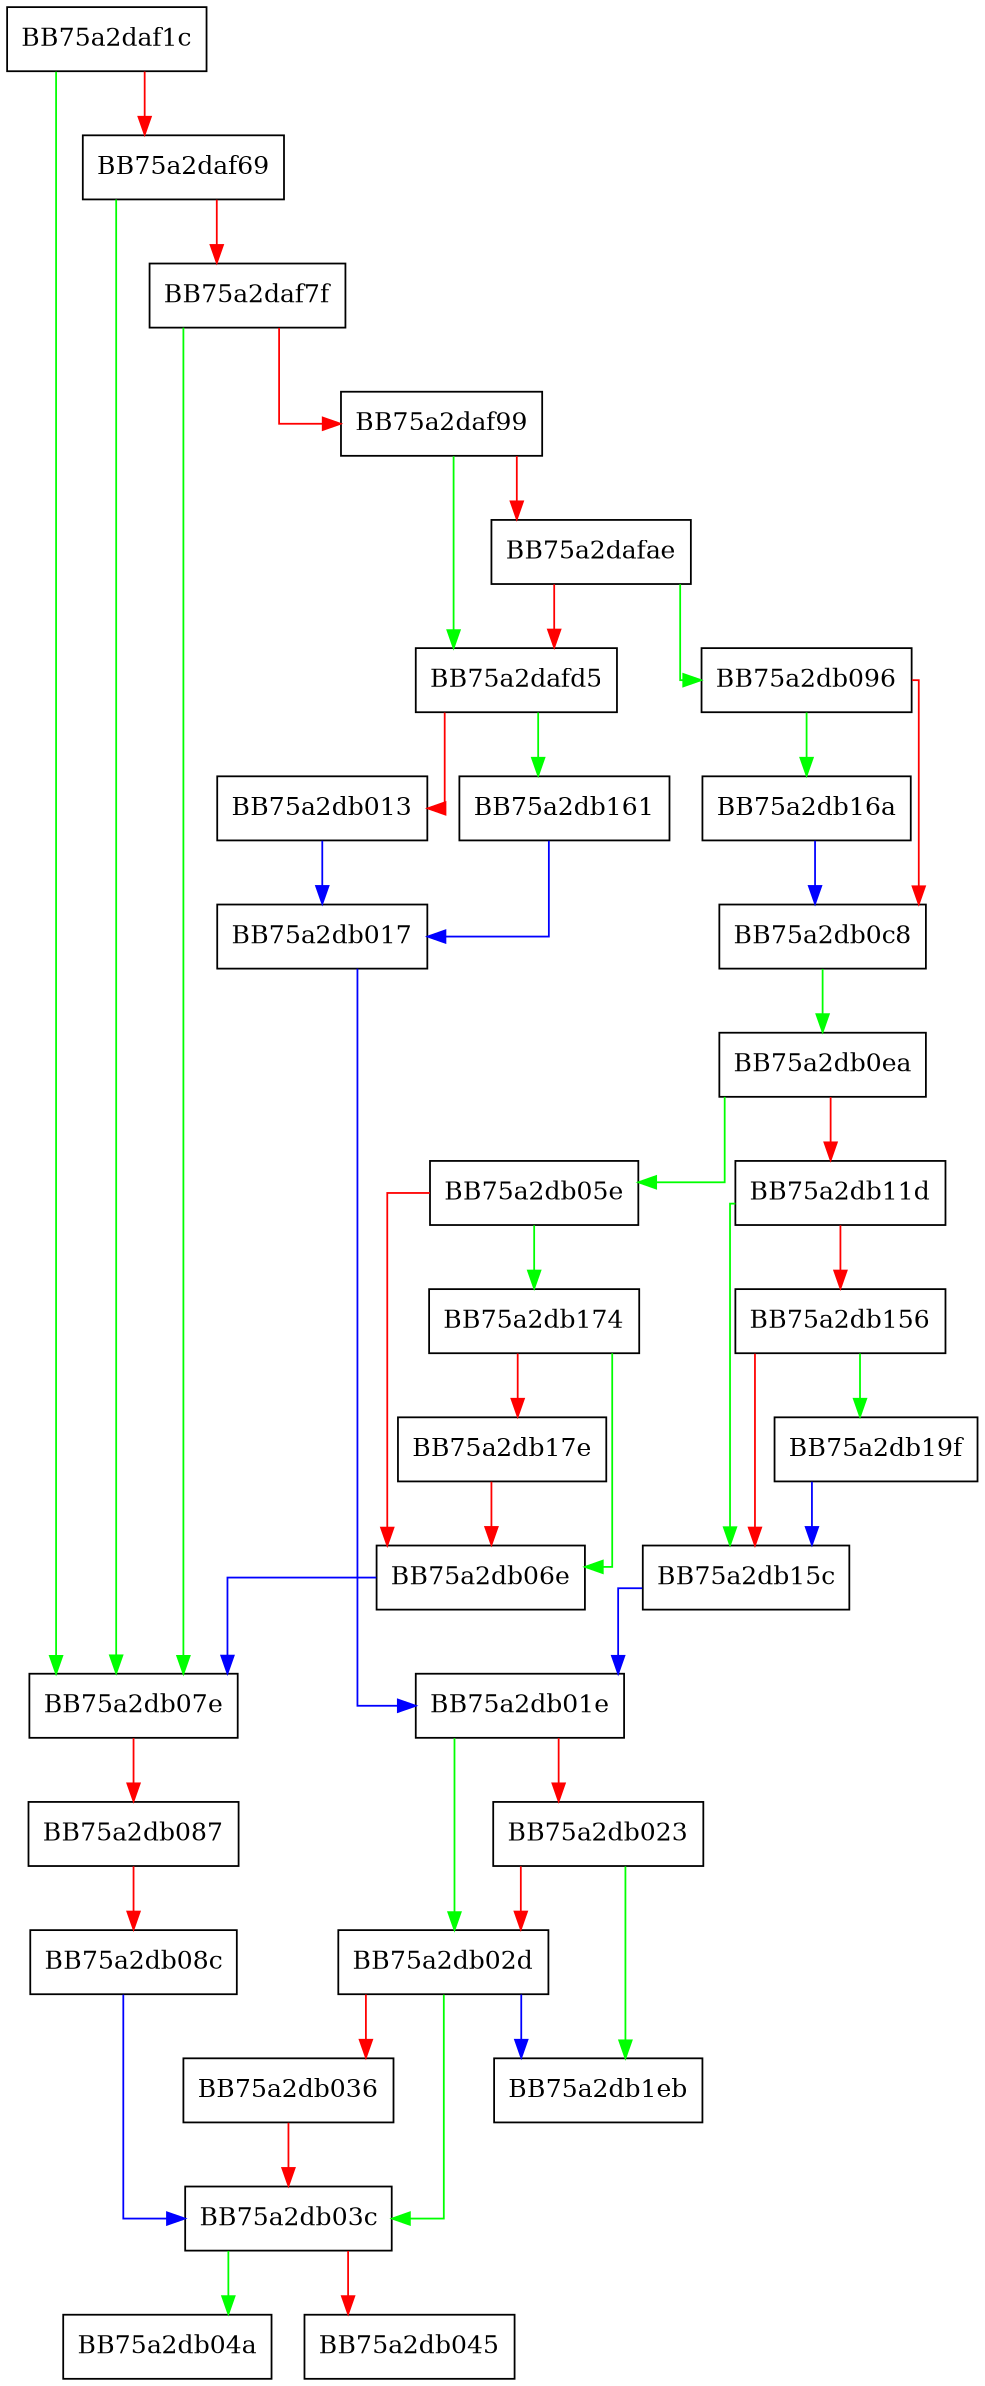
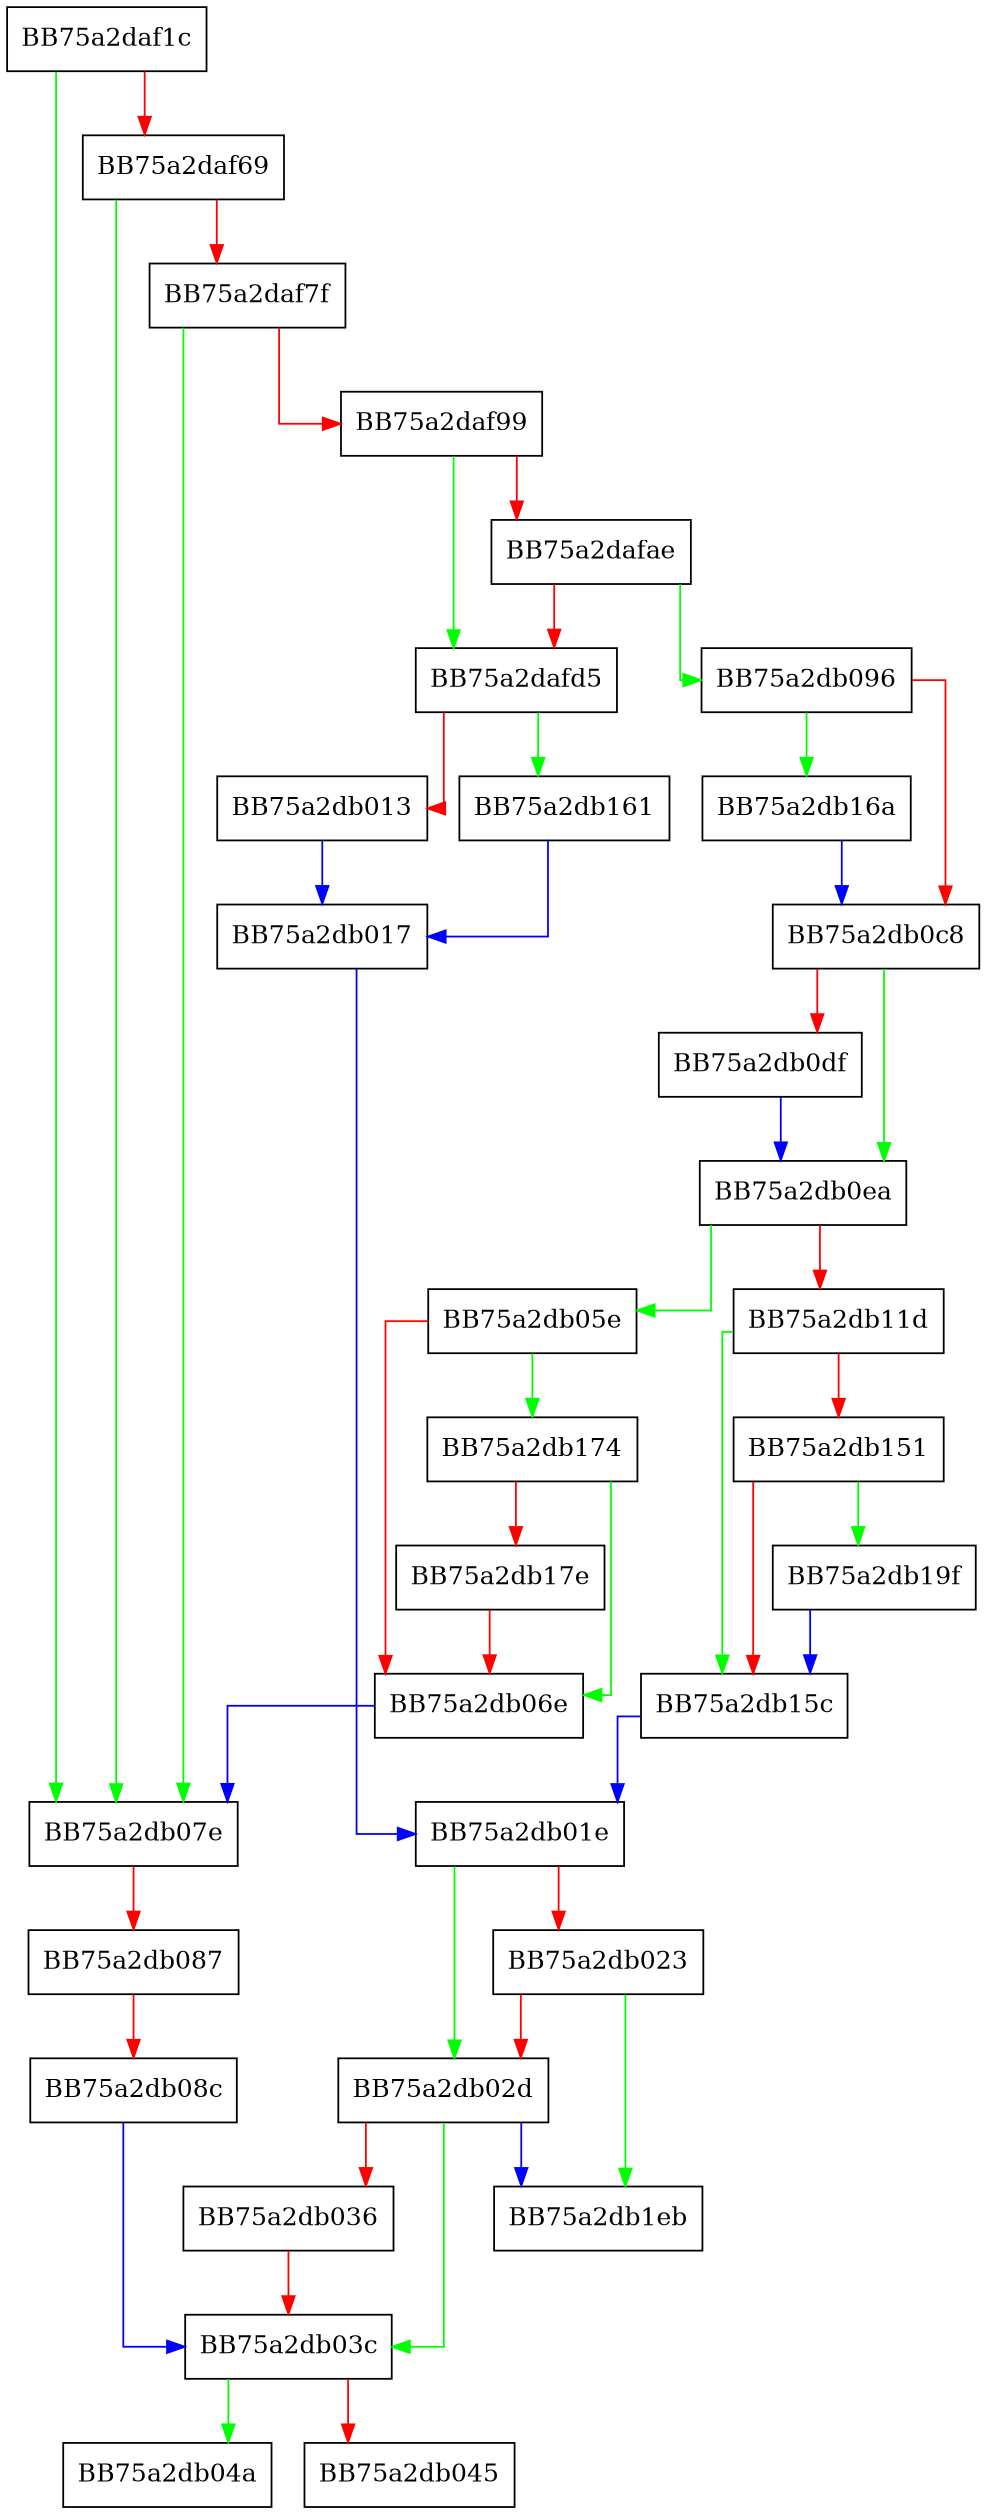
none -> (760, 1065)
(840, 1321) -> (839, 1449)
